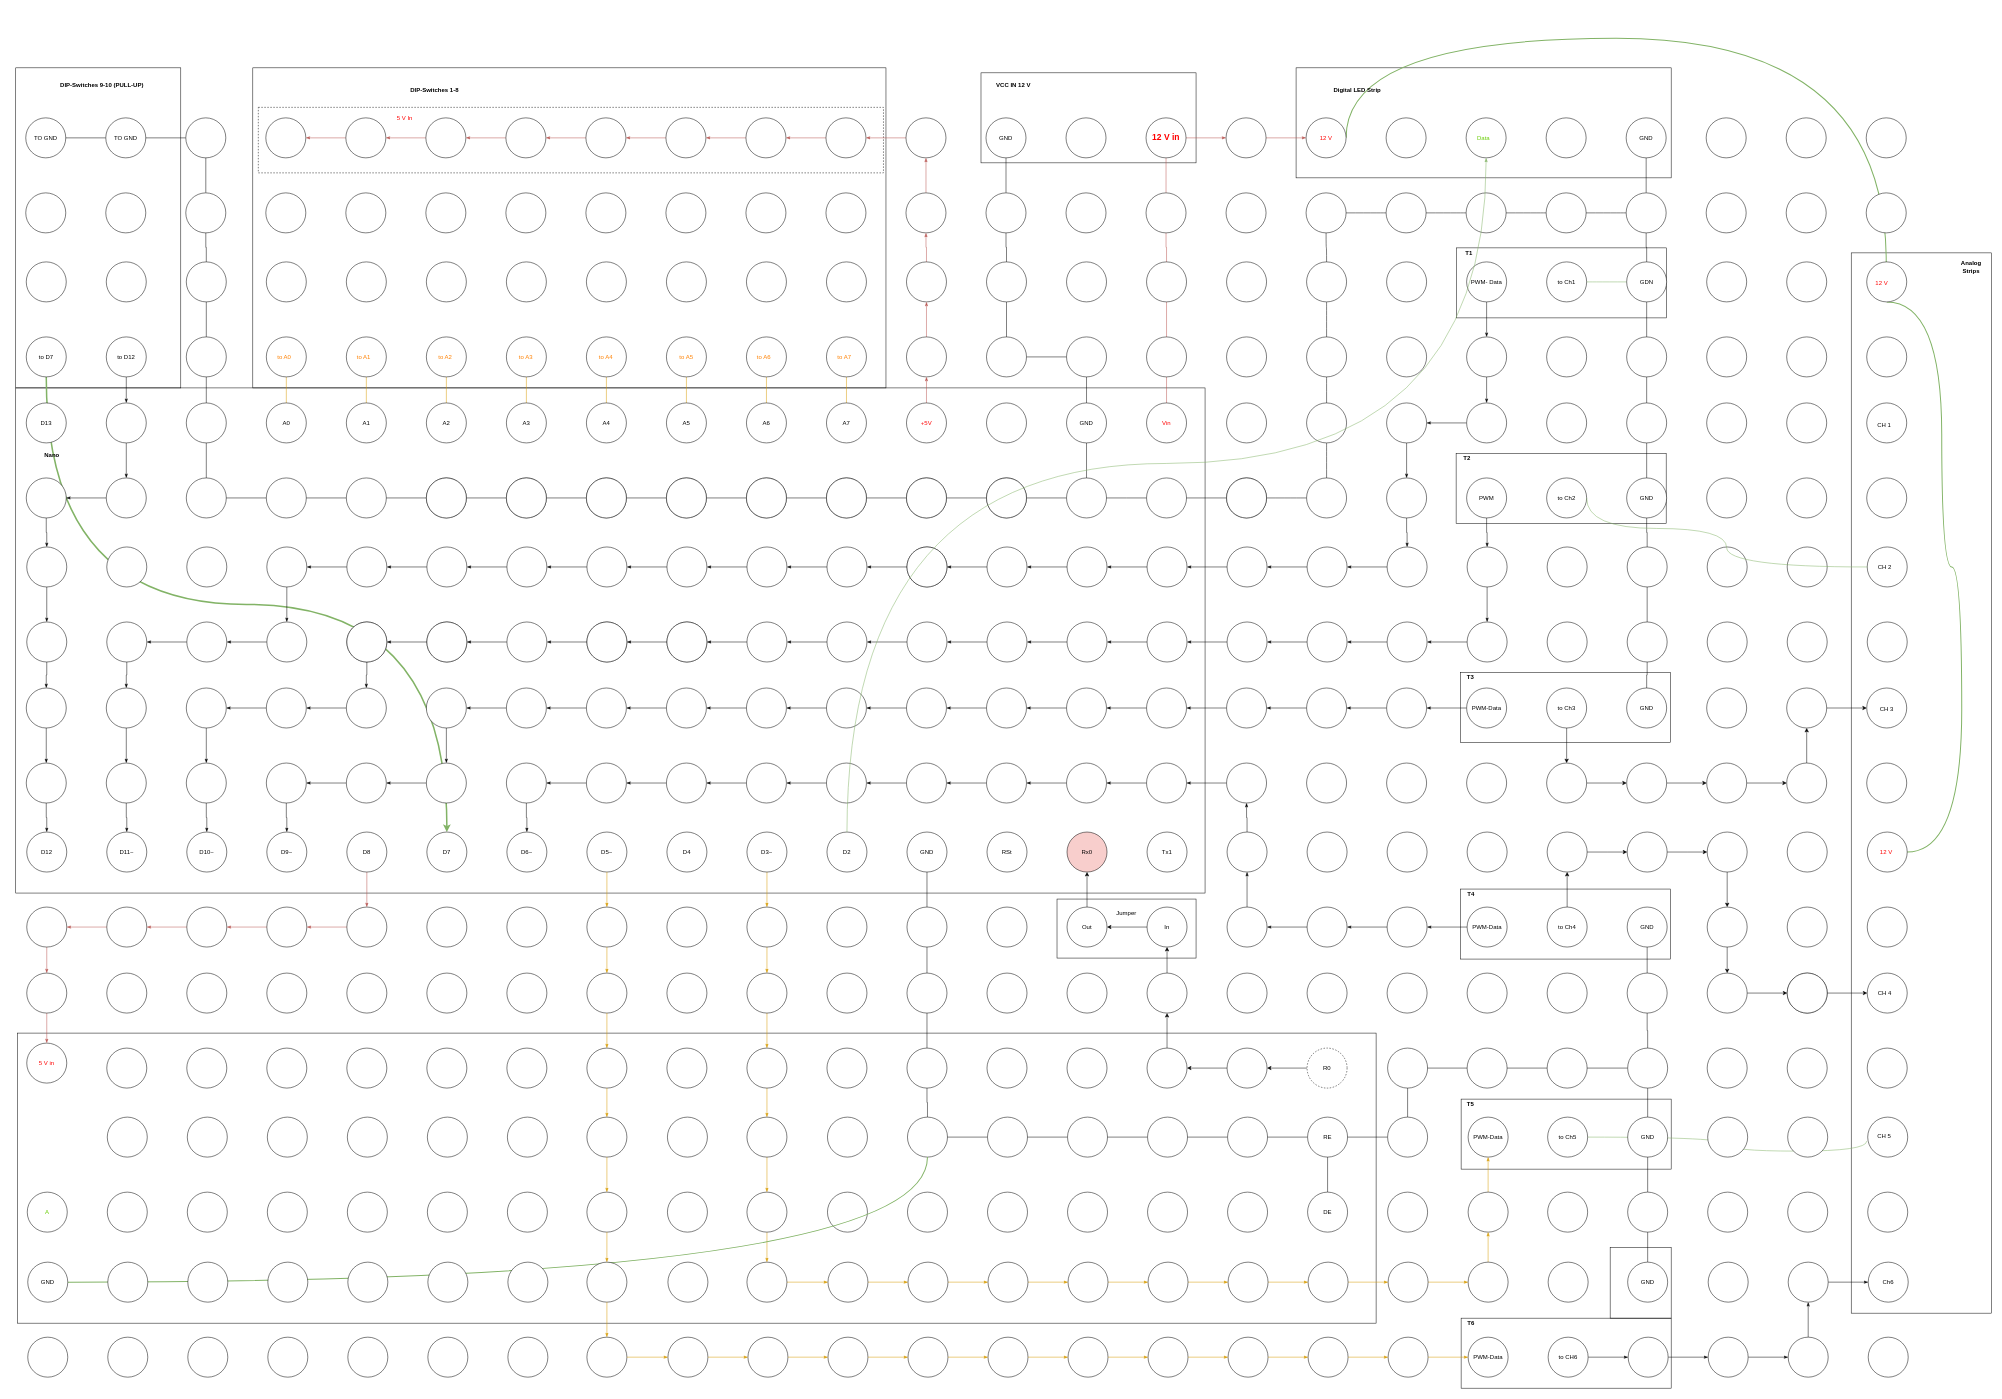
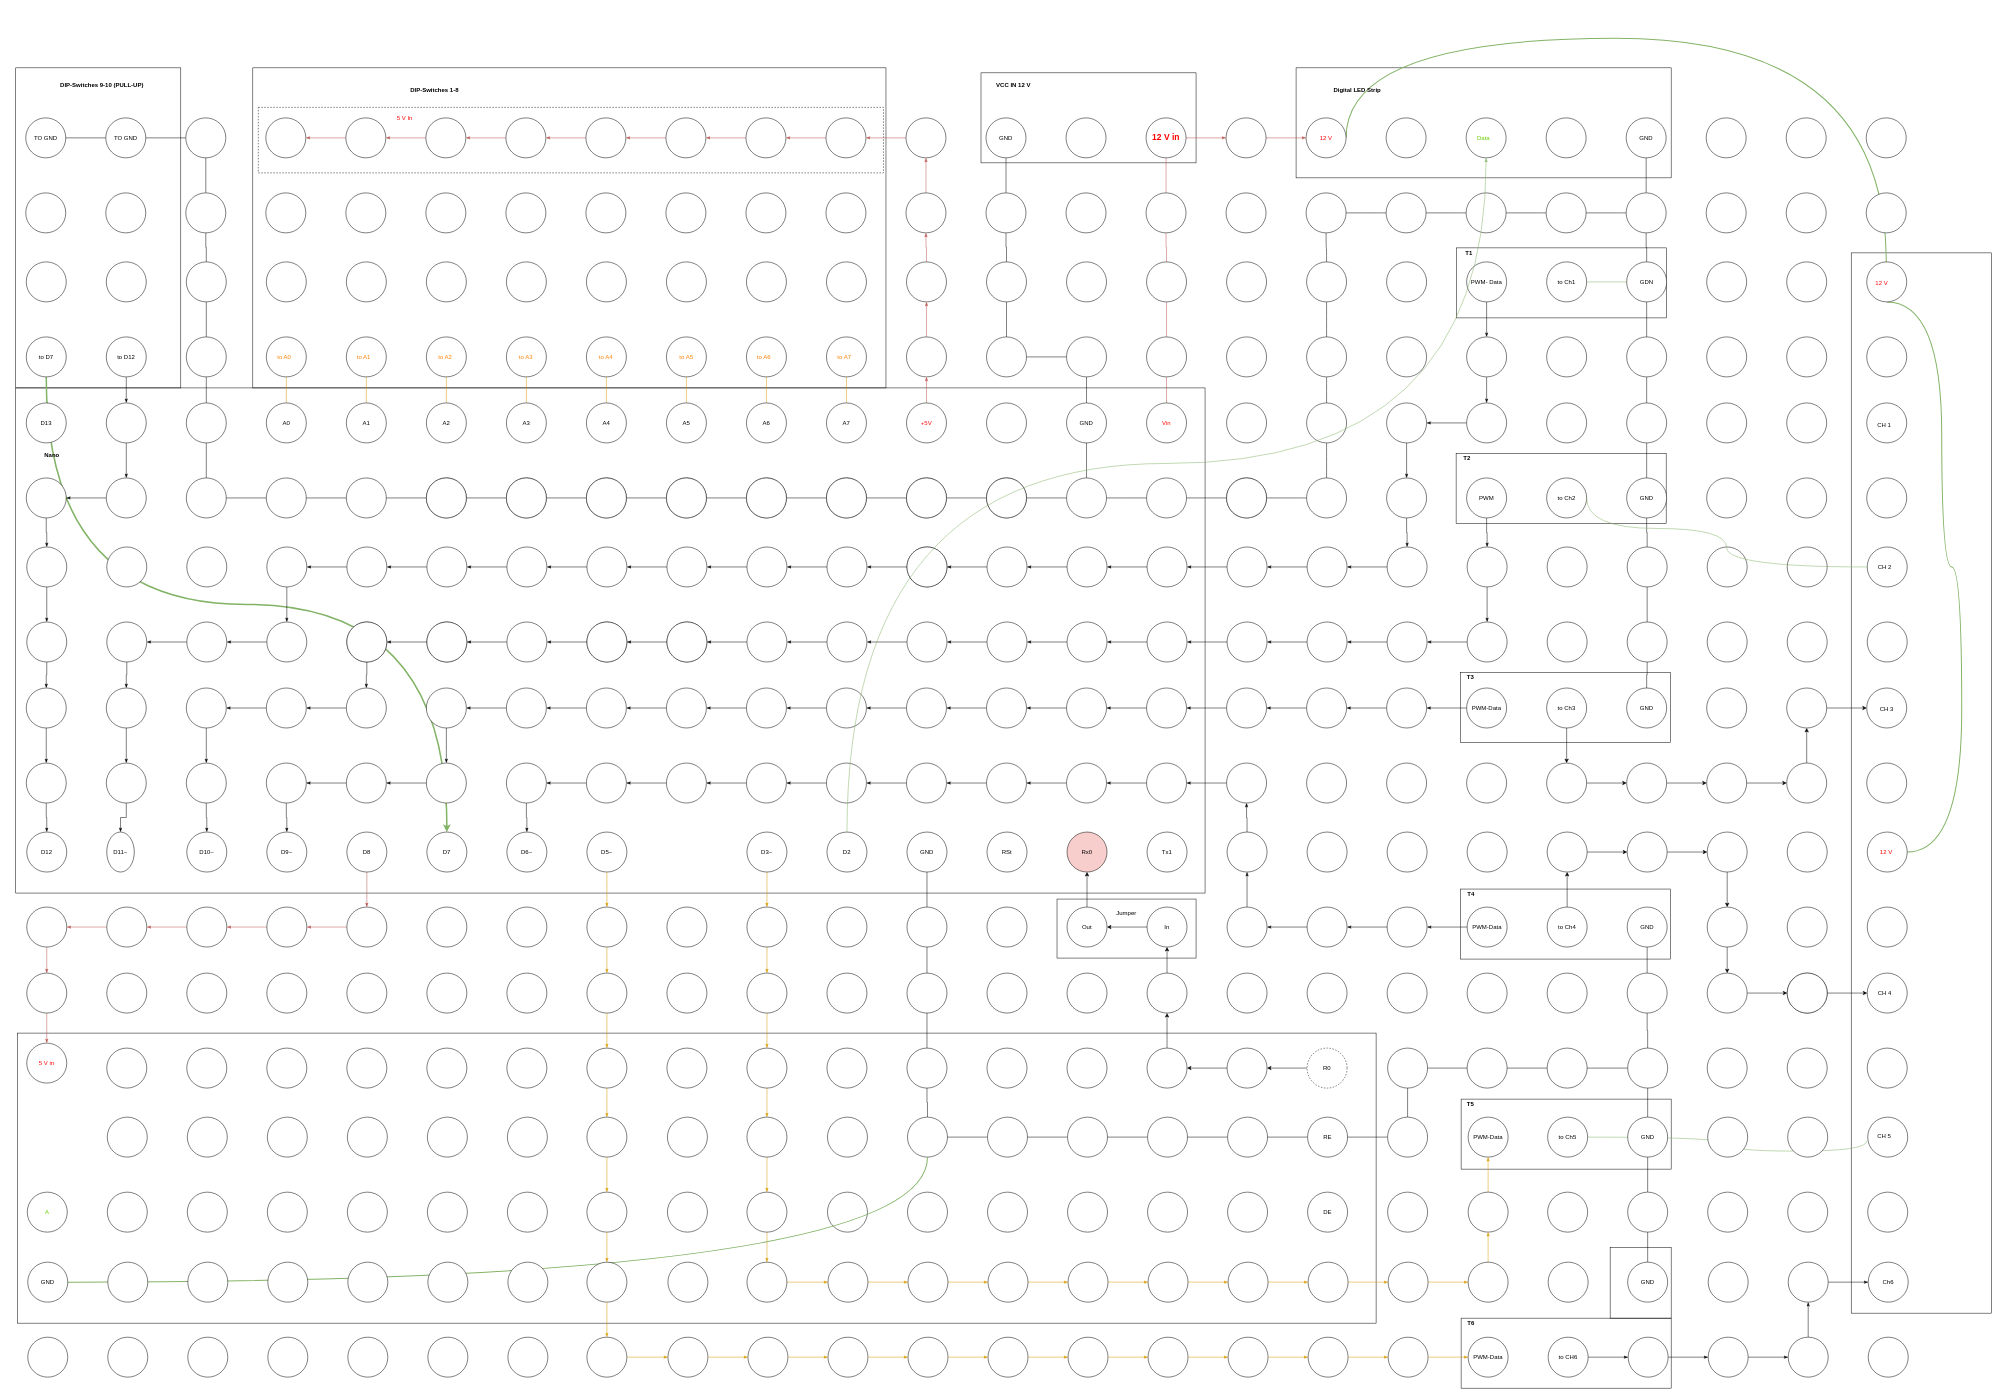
(1971, 267) -> none
(127, 852) -> (121, 852)
(687, 852) -> none
(1327, 1175) -> none
